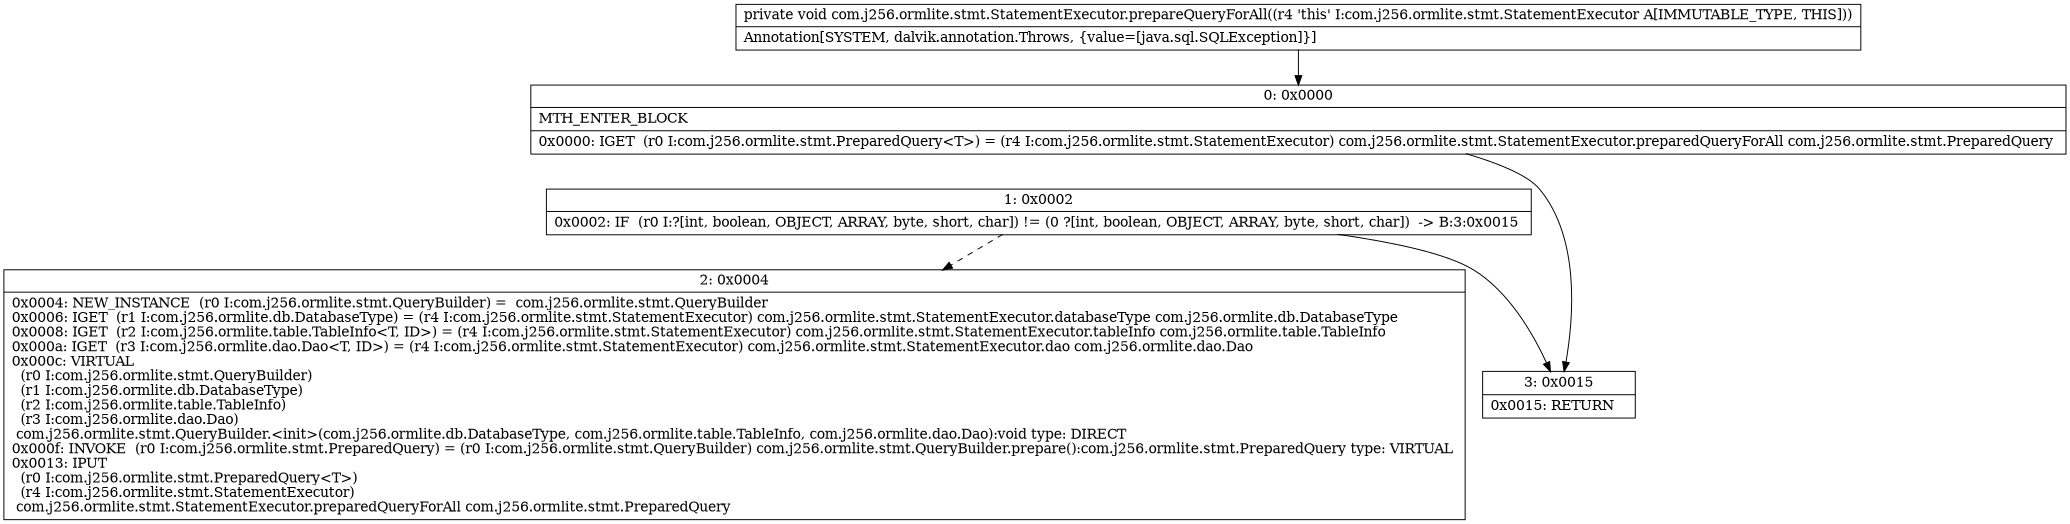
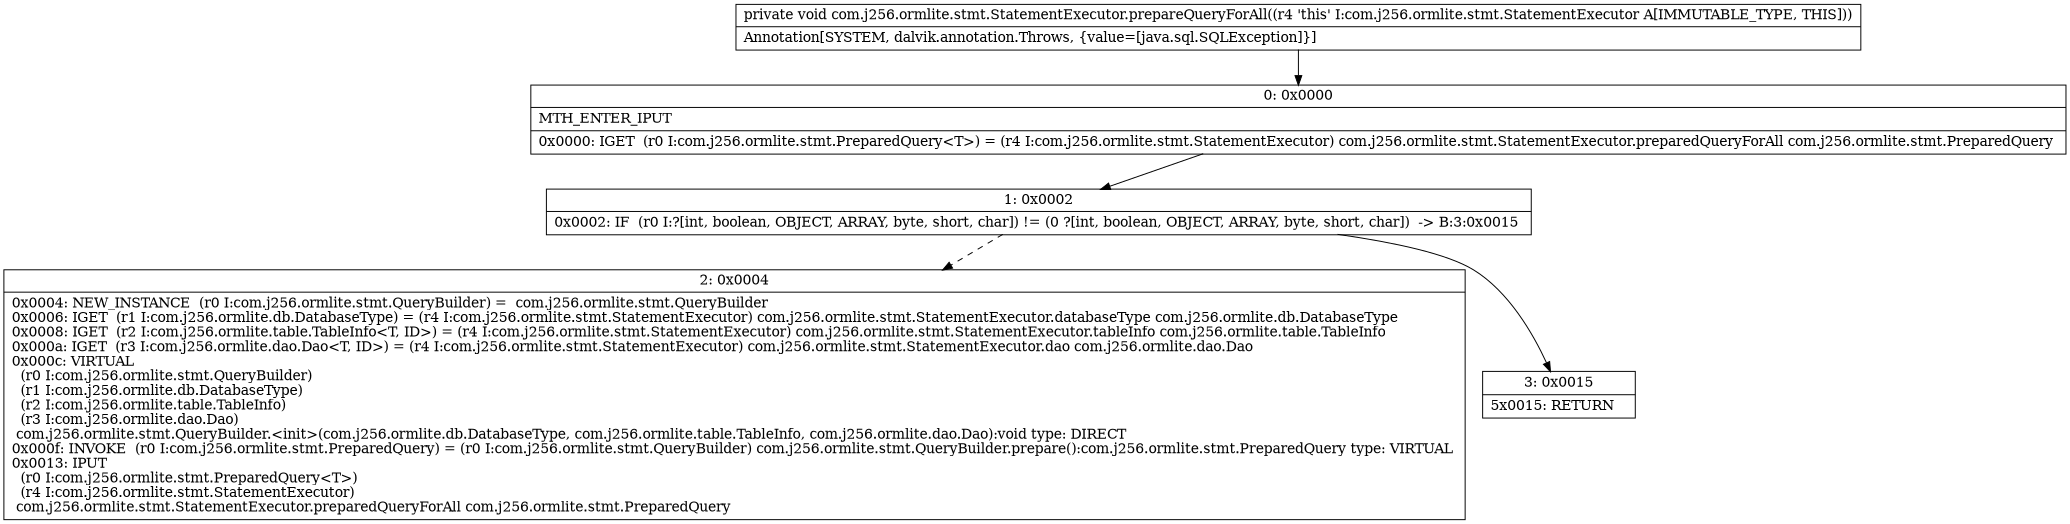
(613, 119) -> (605, 119)
(1562, 232) -> (1156, 170)
(1559, 406) -> (1559, 406)
